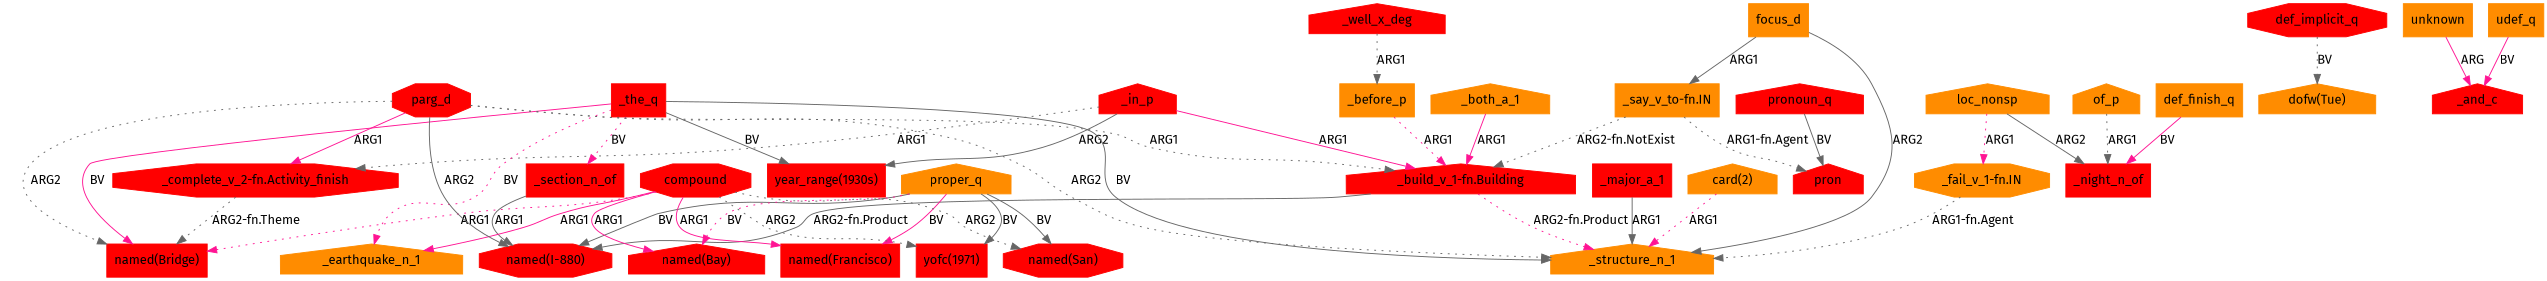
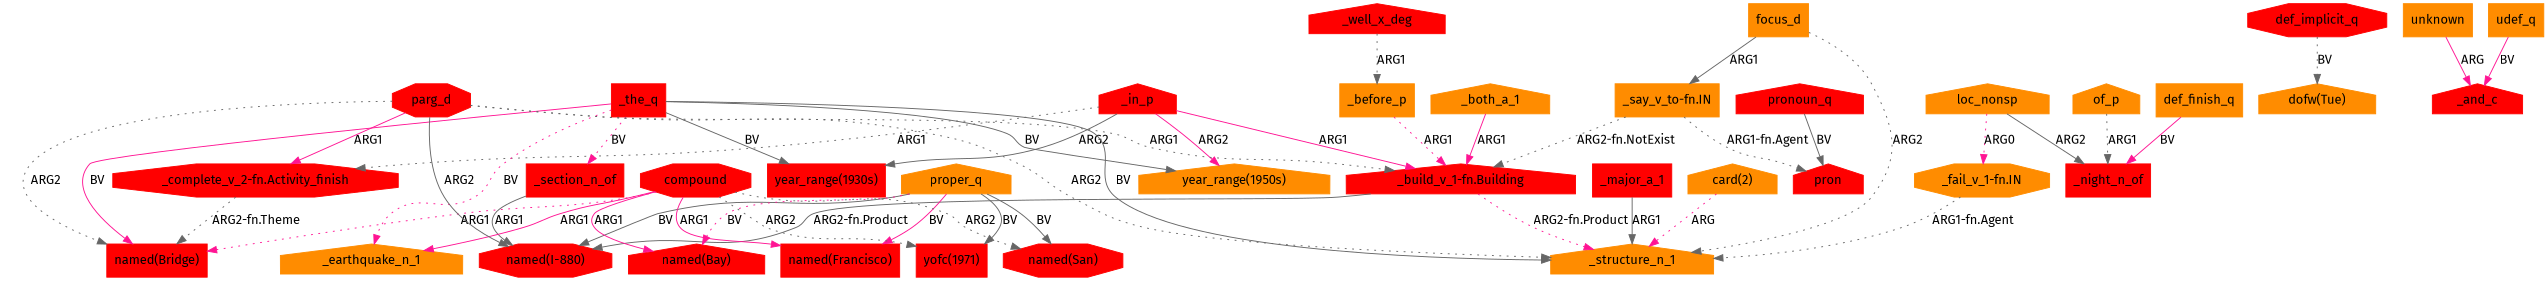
(2000, 140) -> (2000, 140)
none -> (1234, 180)
(1878, 187) -> (1878, 187)
(1704, 221) -> (1704, 221)
